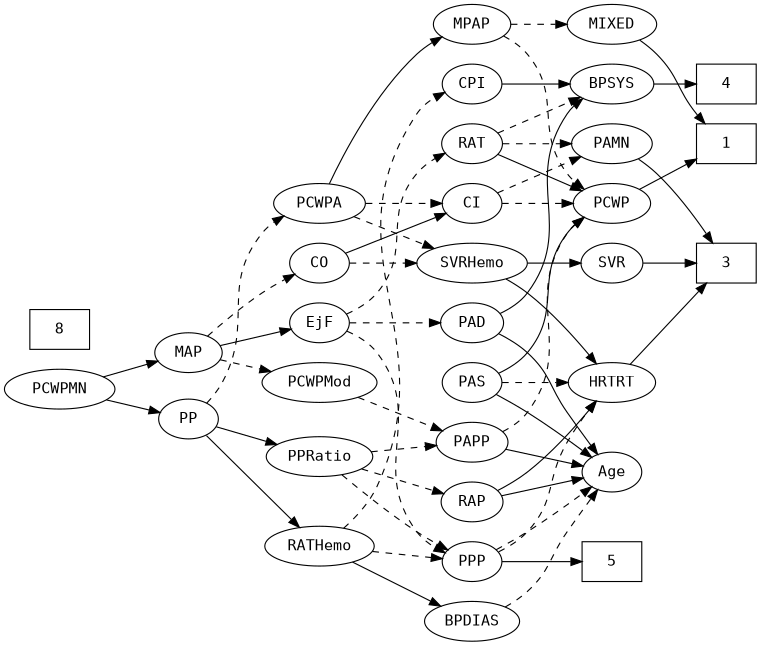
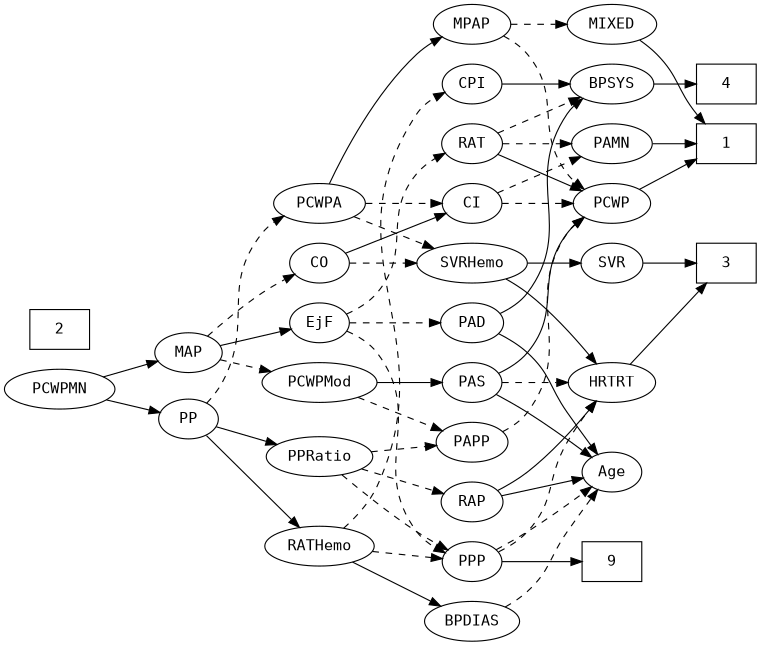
(675, 193) -> (669, 144)
(60, 329) -> (60, 329)
none -> (407, 383)
(536, 456) -> none
(612, 562) -> (612, 562)
